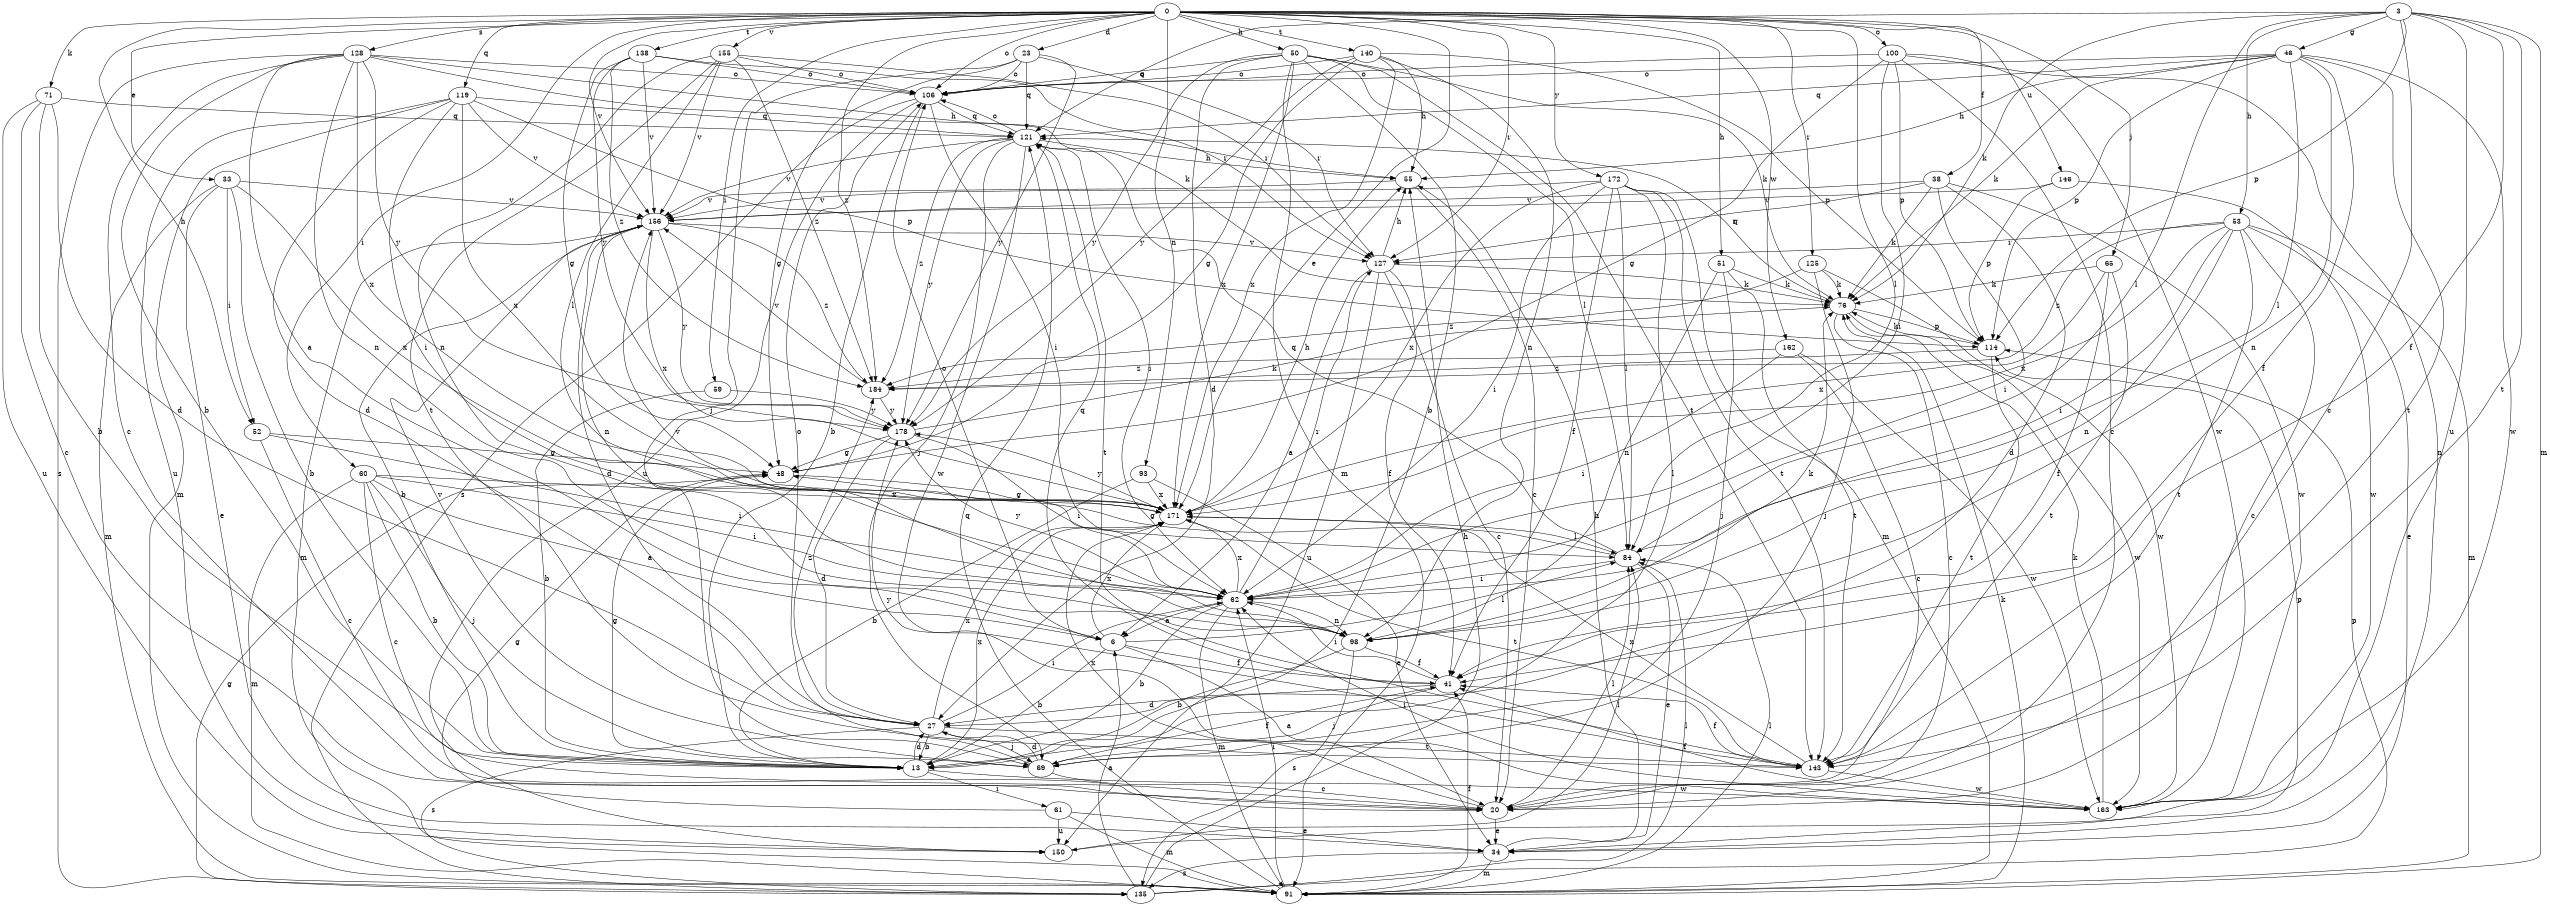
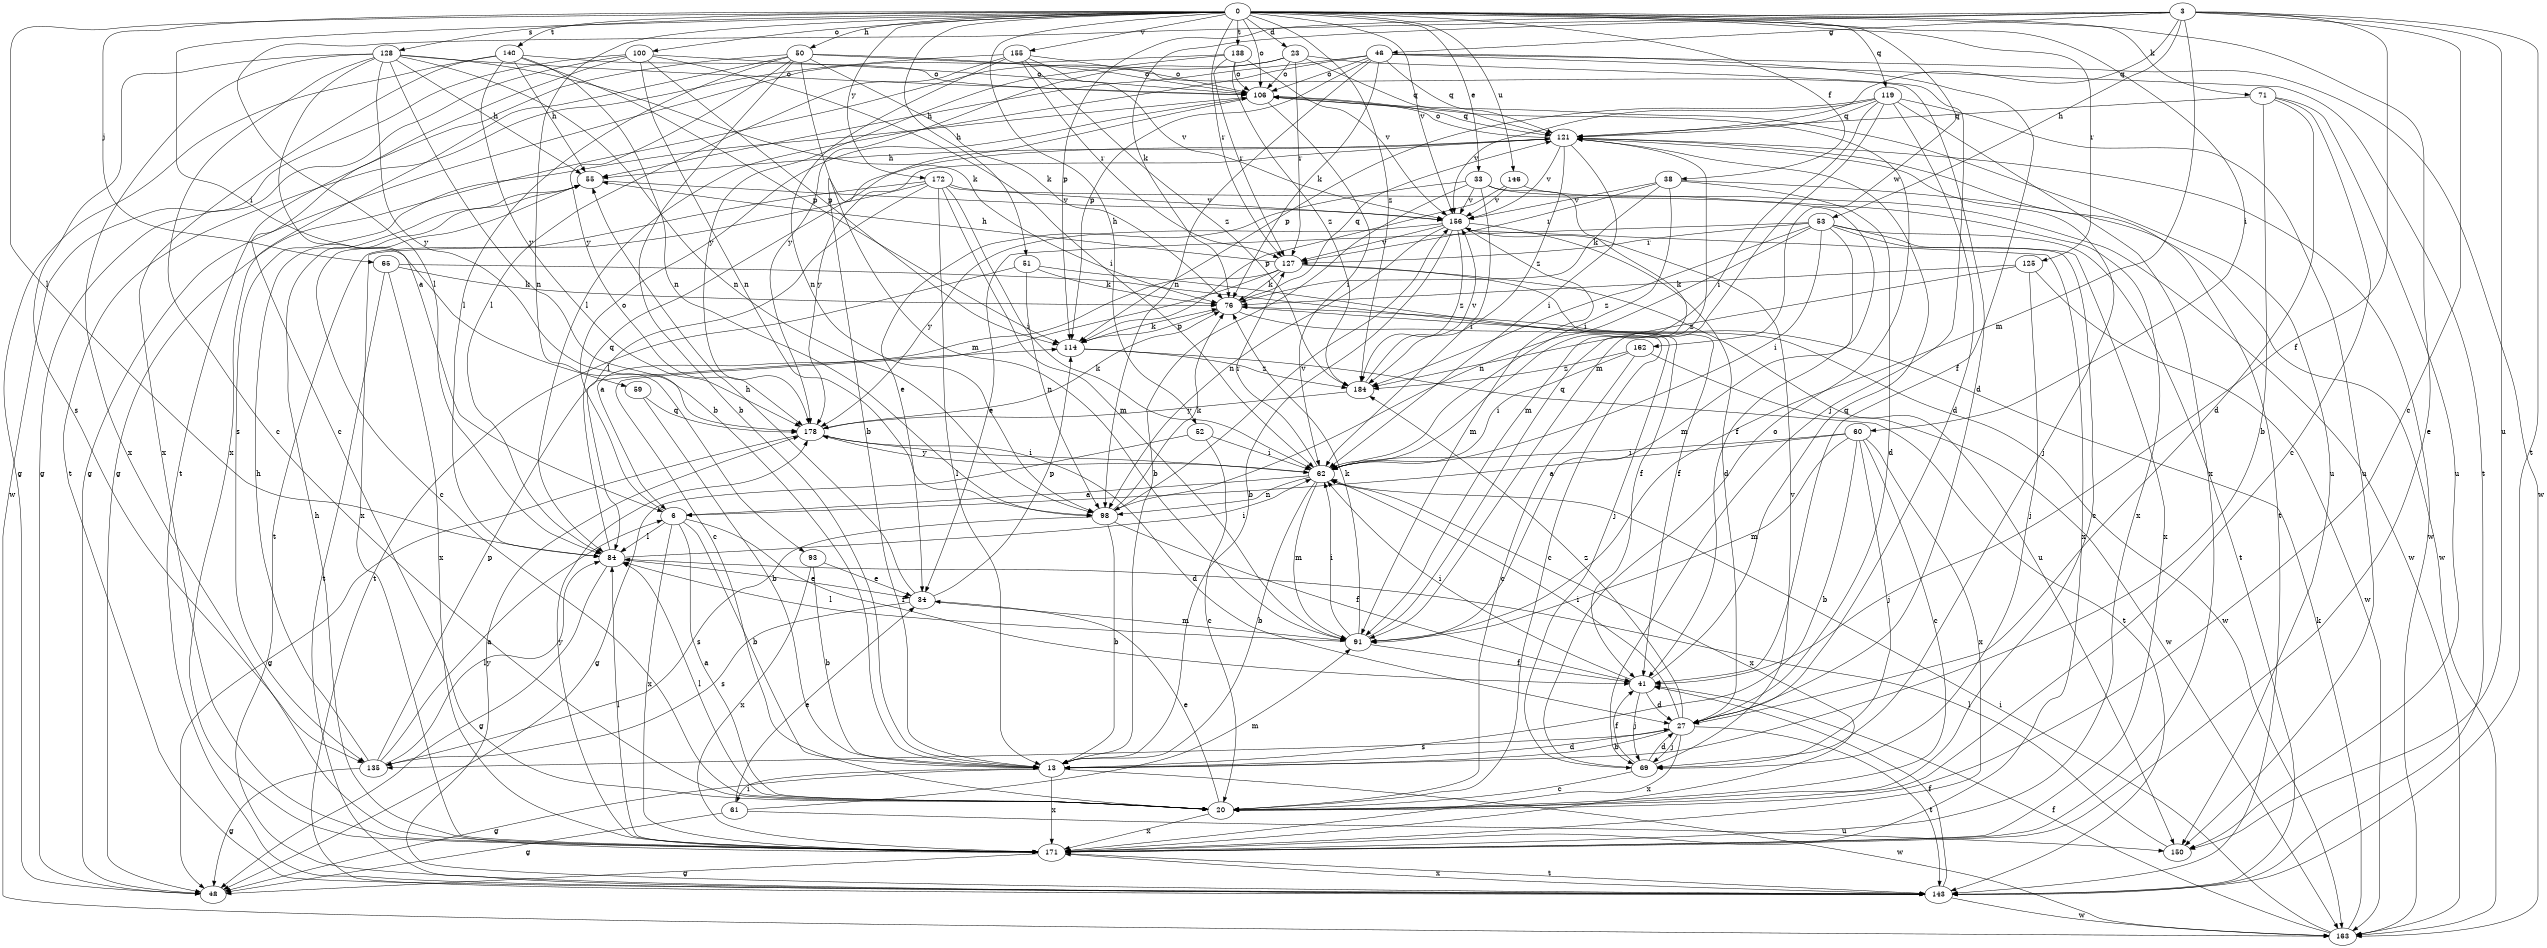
(227, 305) -> (1449, 343)
(874, 411) -> (676, 411)
(966, 489) -> (635, 874)
(2414, 665) -> (794, 372)
